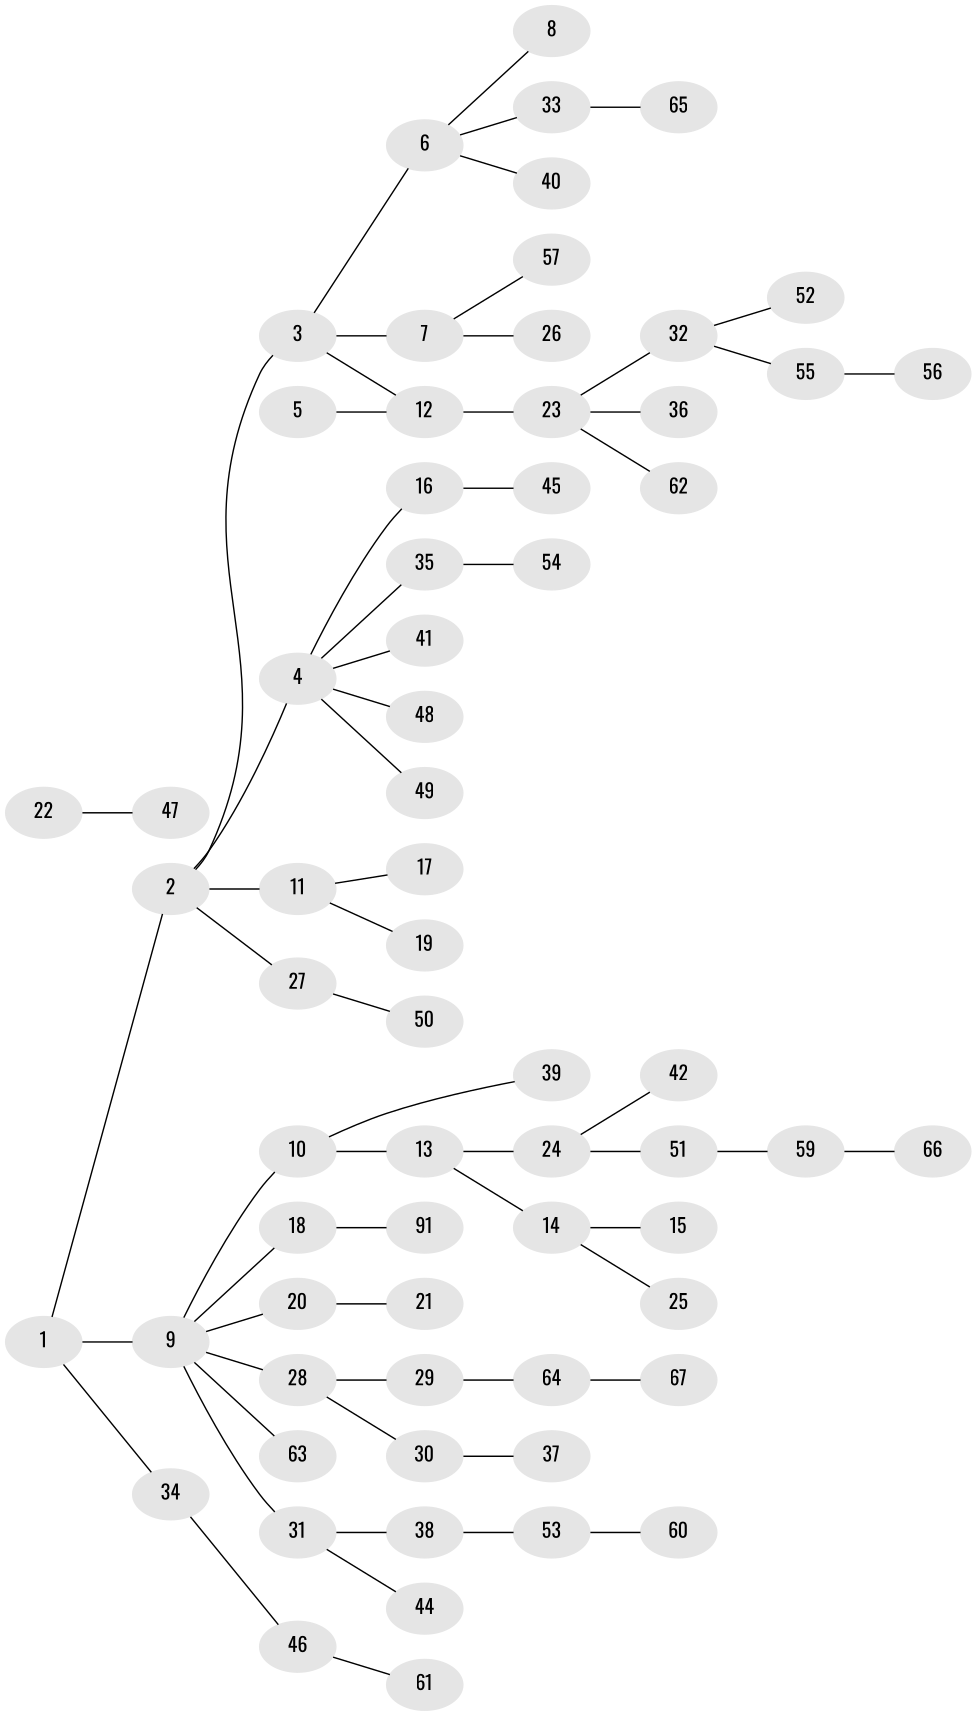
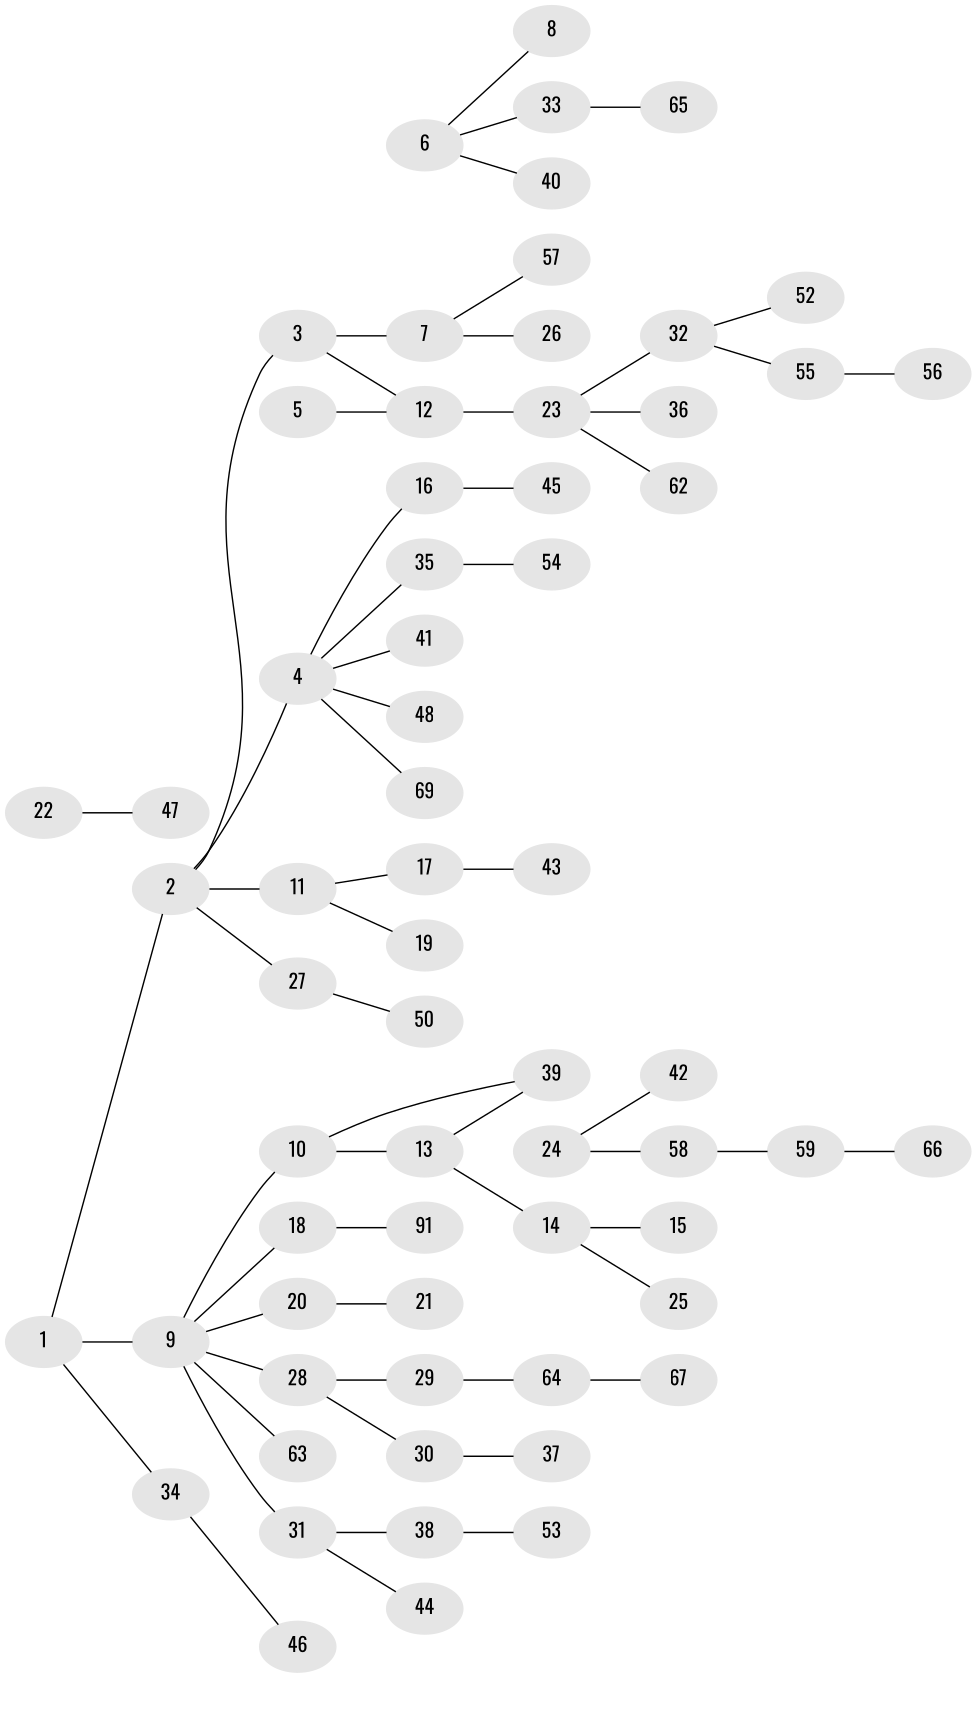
(361, 241) -> none
(425, 793) -> (425, 793)
none -> (552, 869)
(488, 1151) -> (488, 1113)
(679, 1151) -> (679, 1151)
(679, 1532) -> none
(425, 1685) -> none
